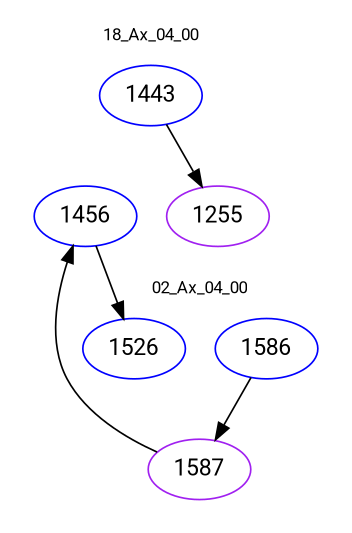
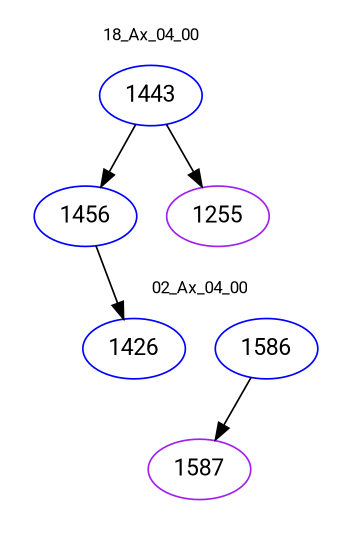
(134, 349) -> (134, 349)
(80, 398) -> (123, 148)
